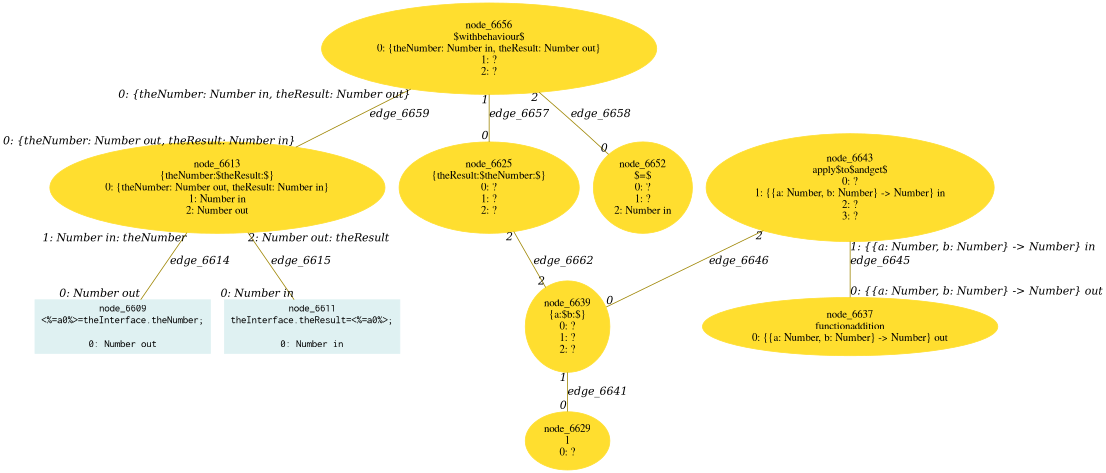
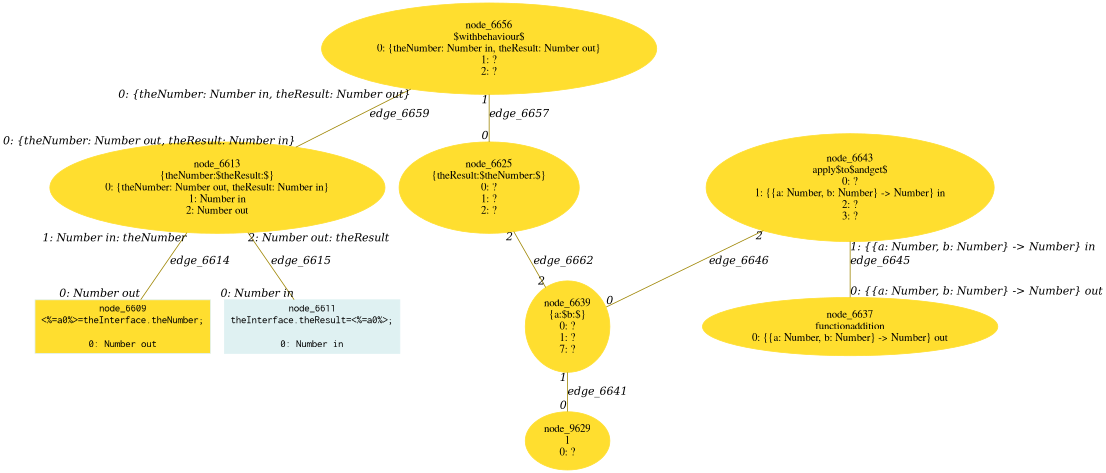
(643, 188) -> none
(123, 327) -> (123, 327)
(568, 327) -> (568, 327)
(568, 441) -> (568, 441)
